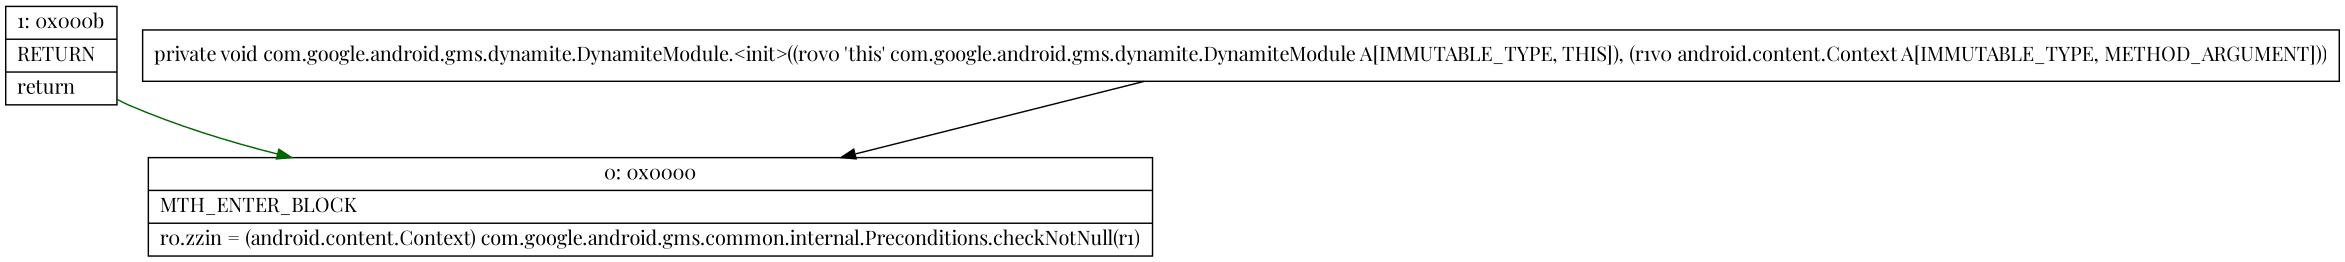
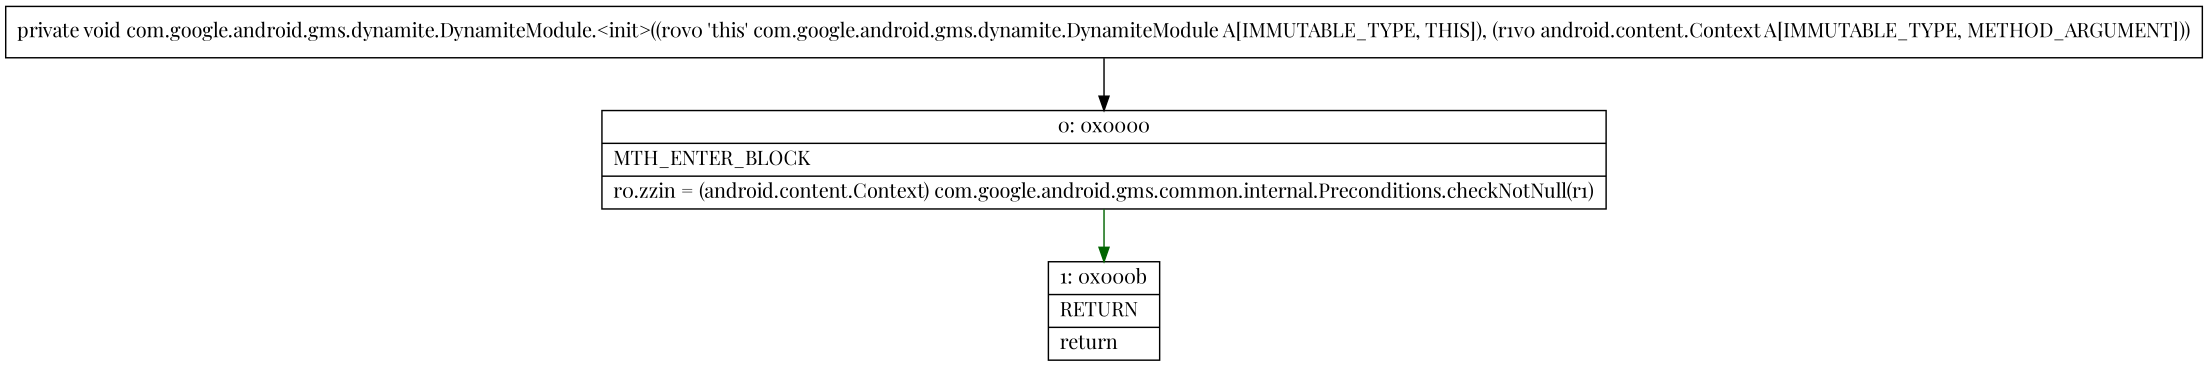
(196, 130) -> (1104, 228)
